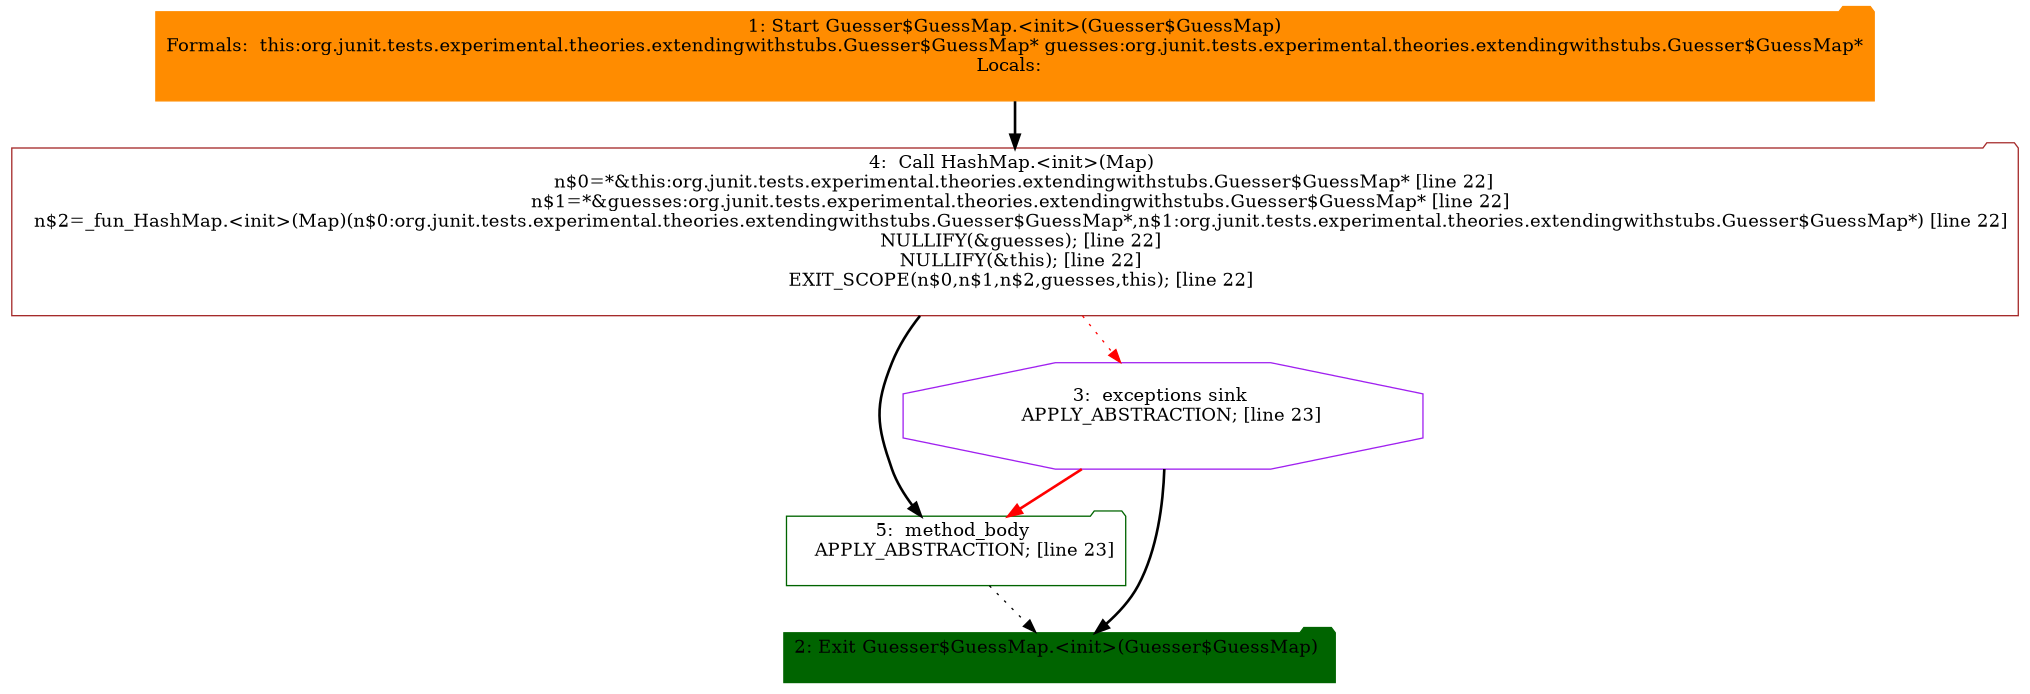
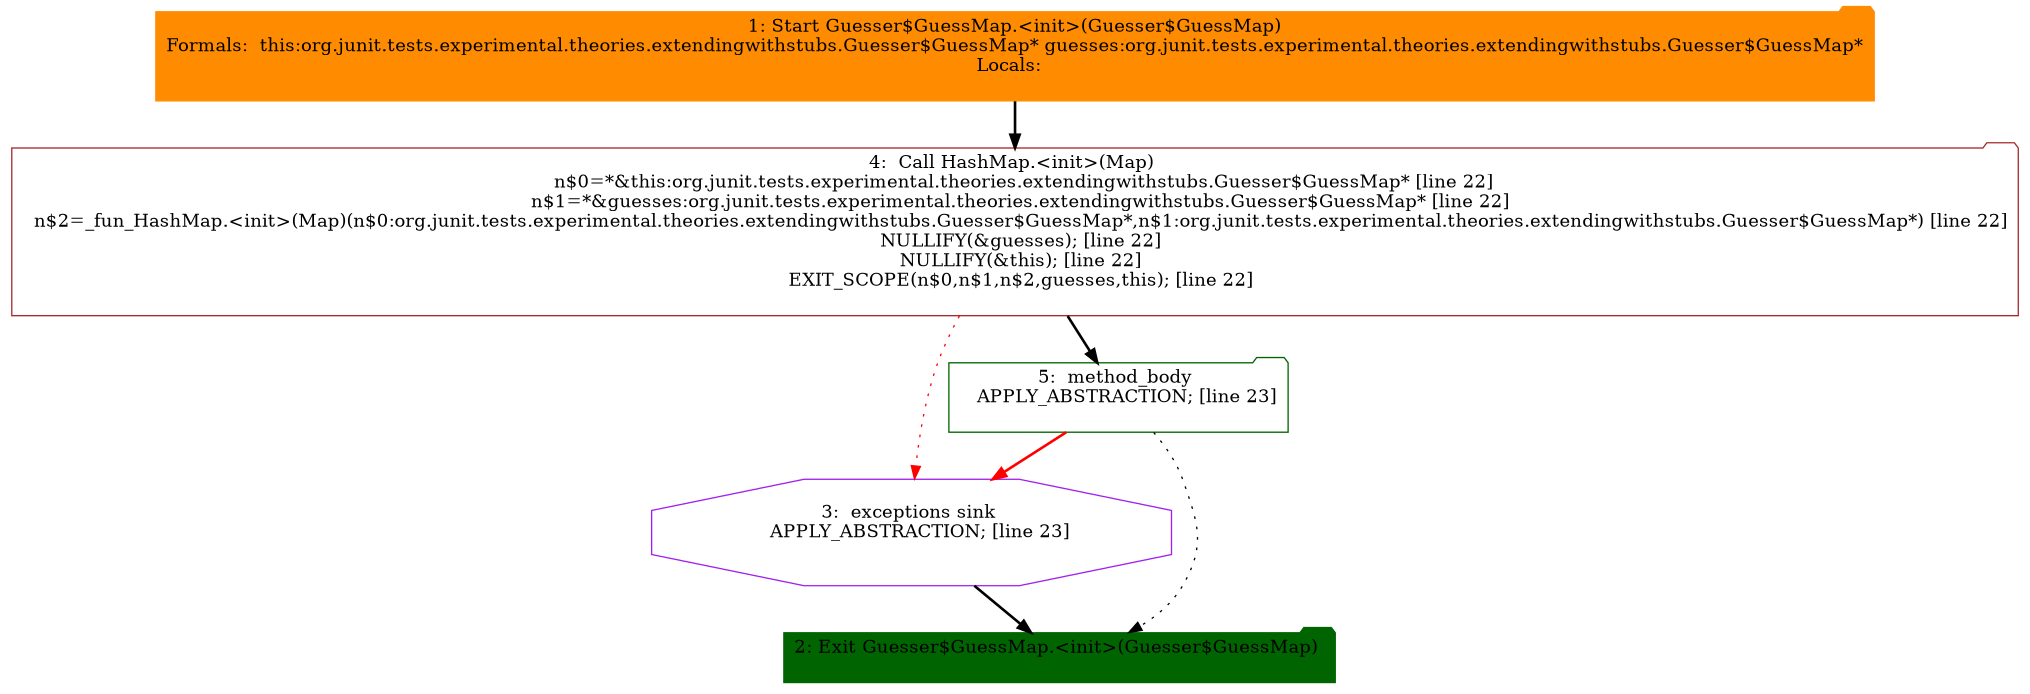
(1051, 489) -> (1035, 452)
